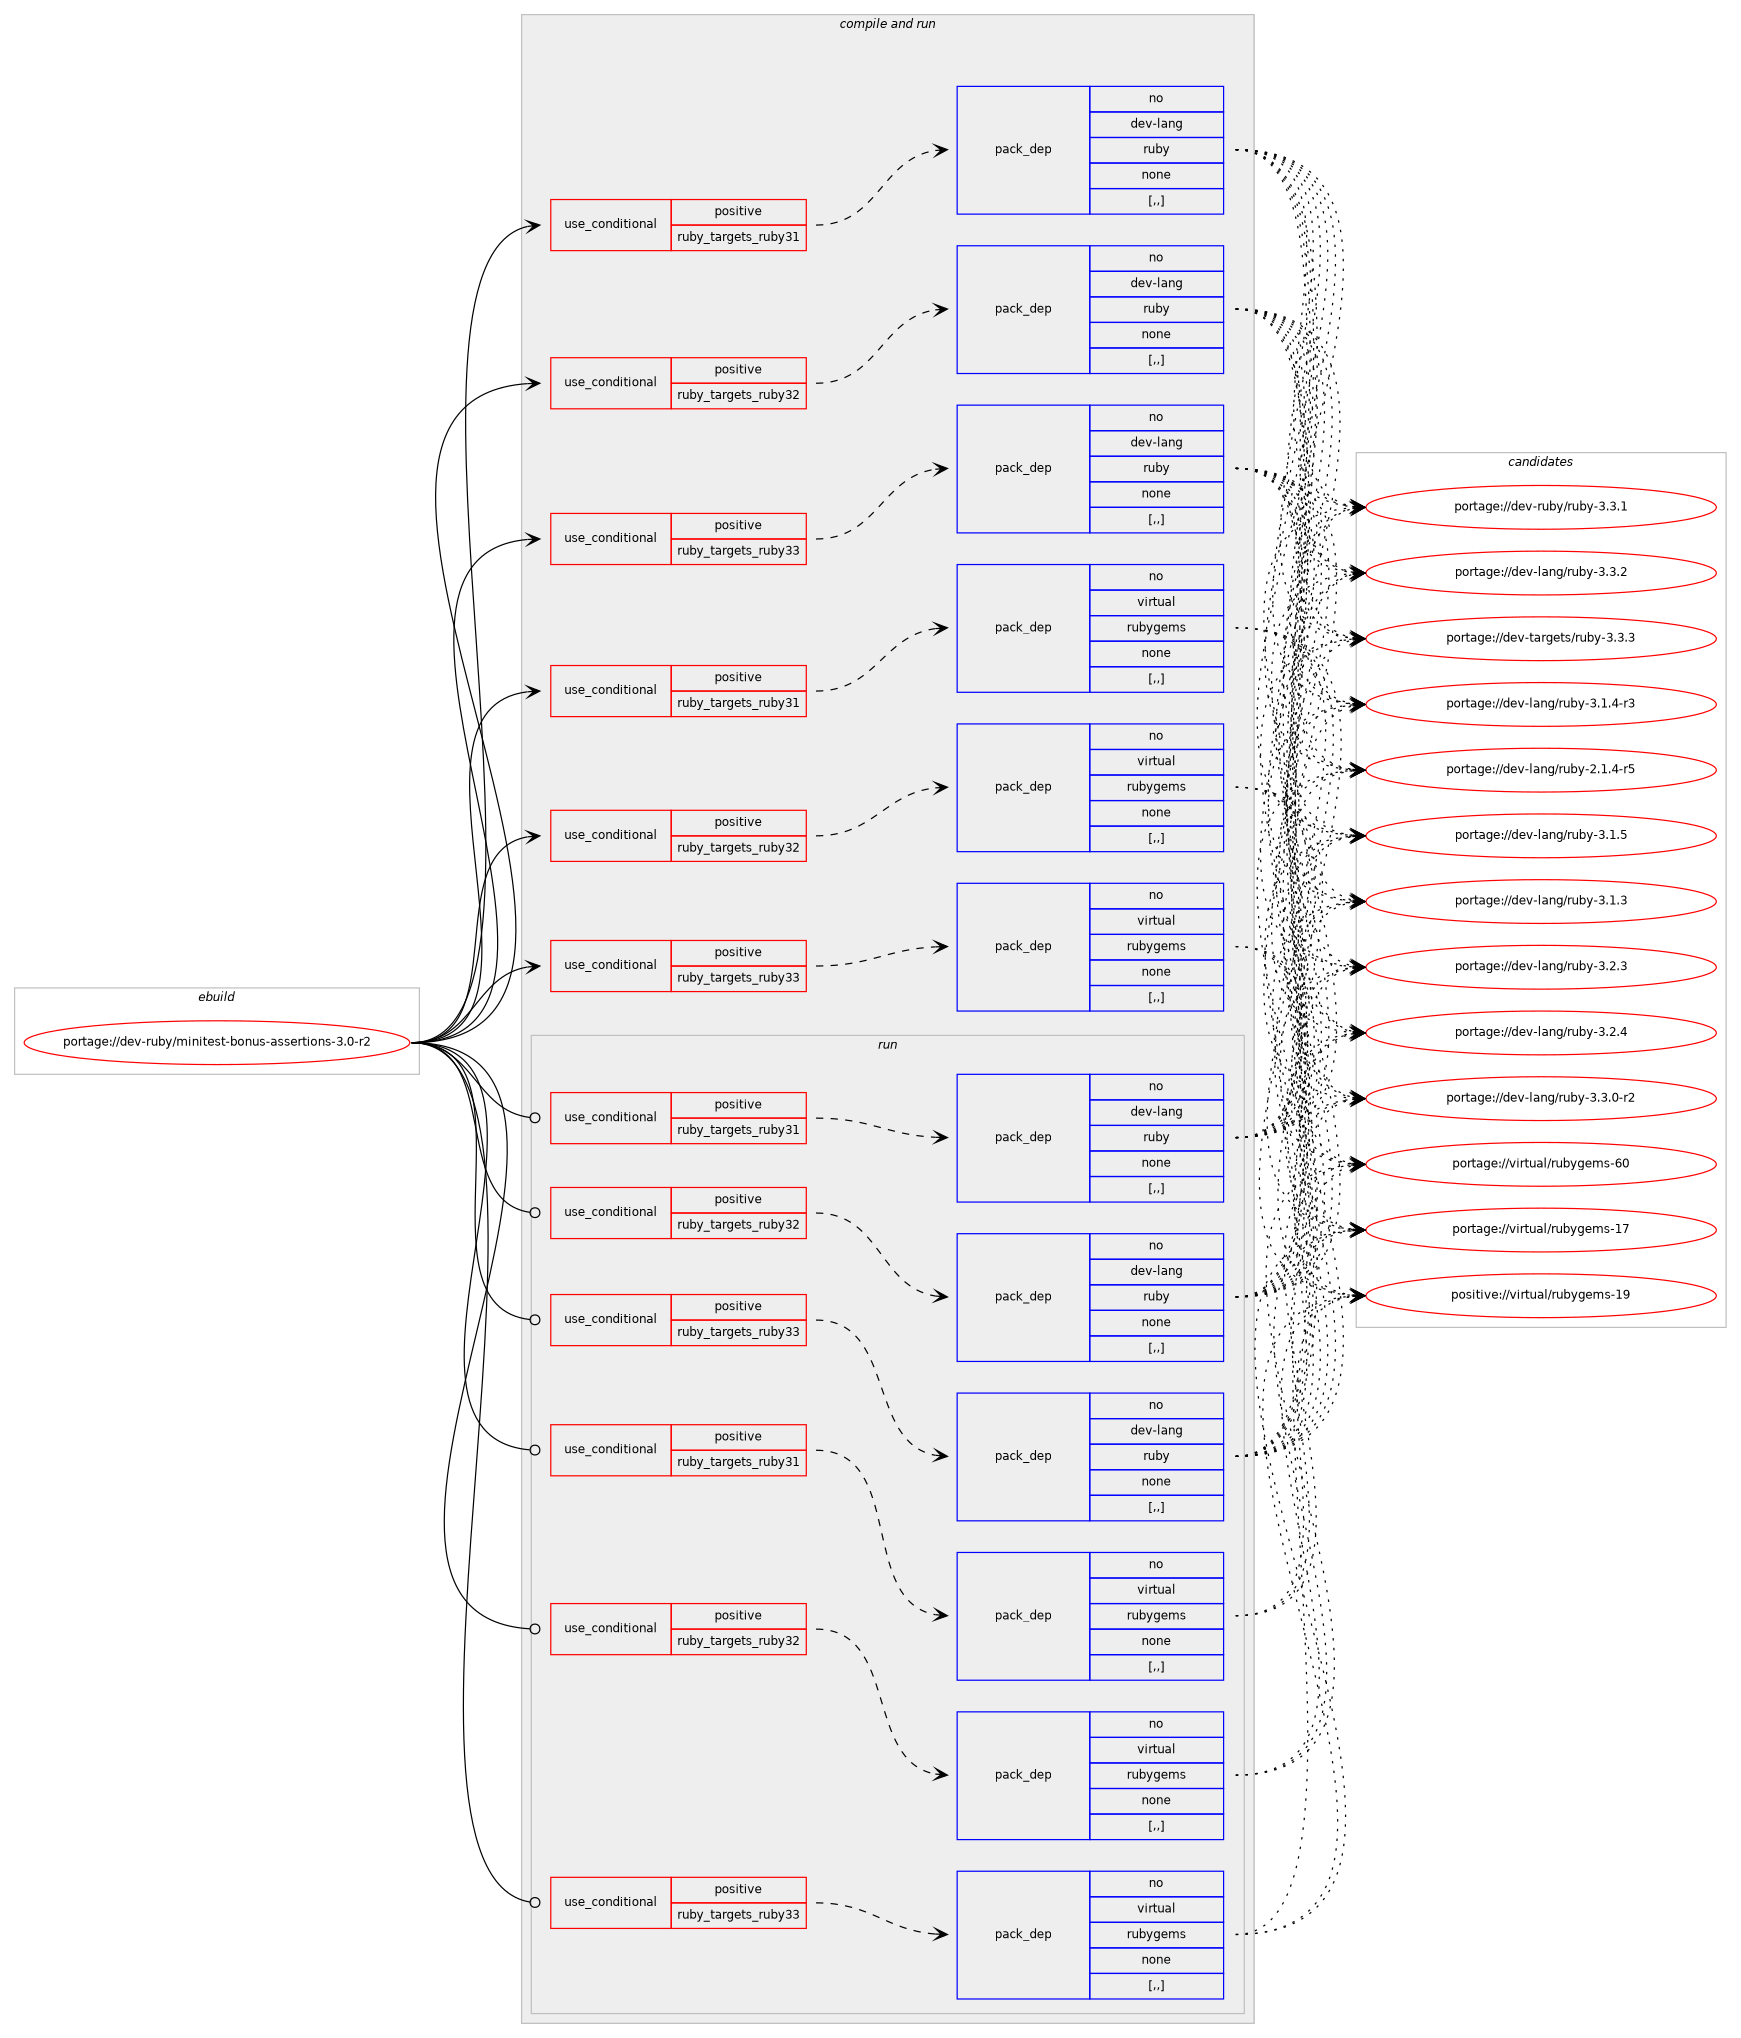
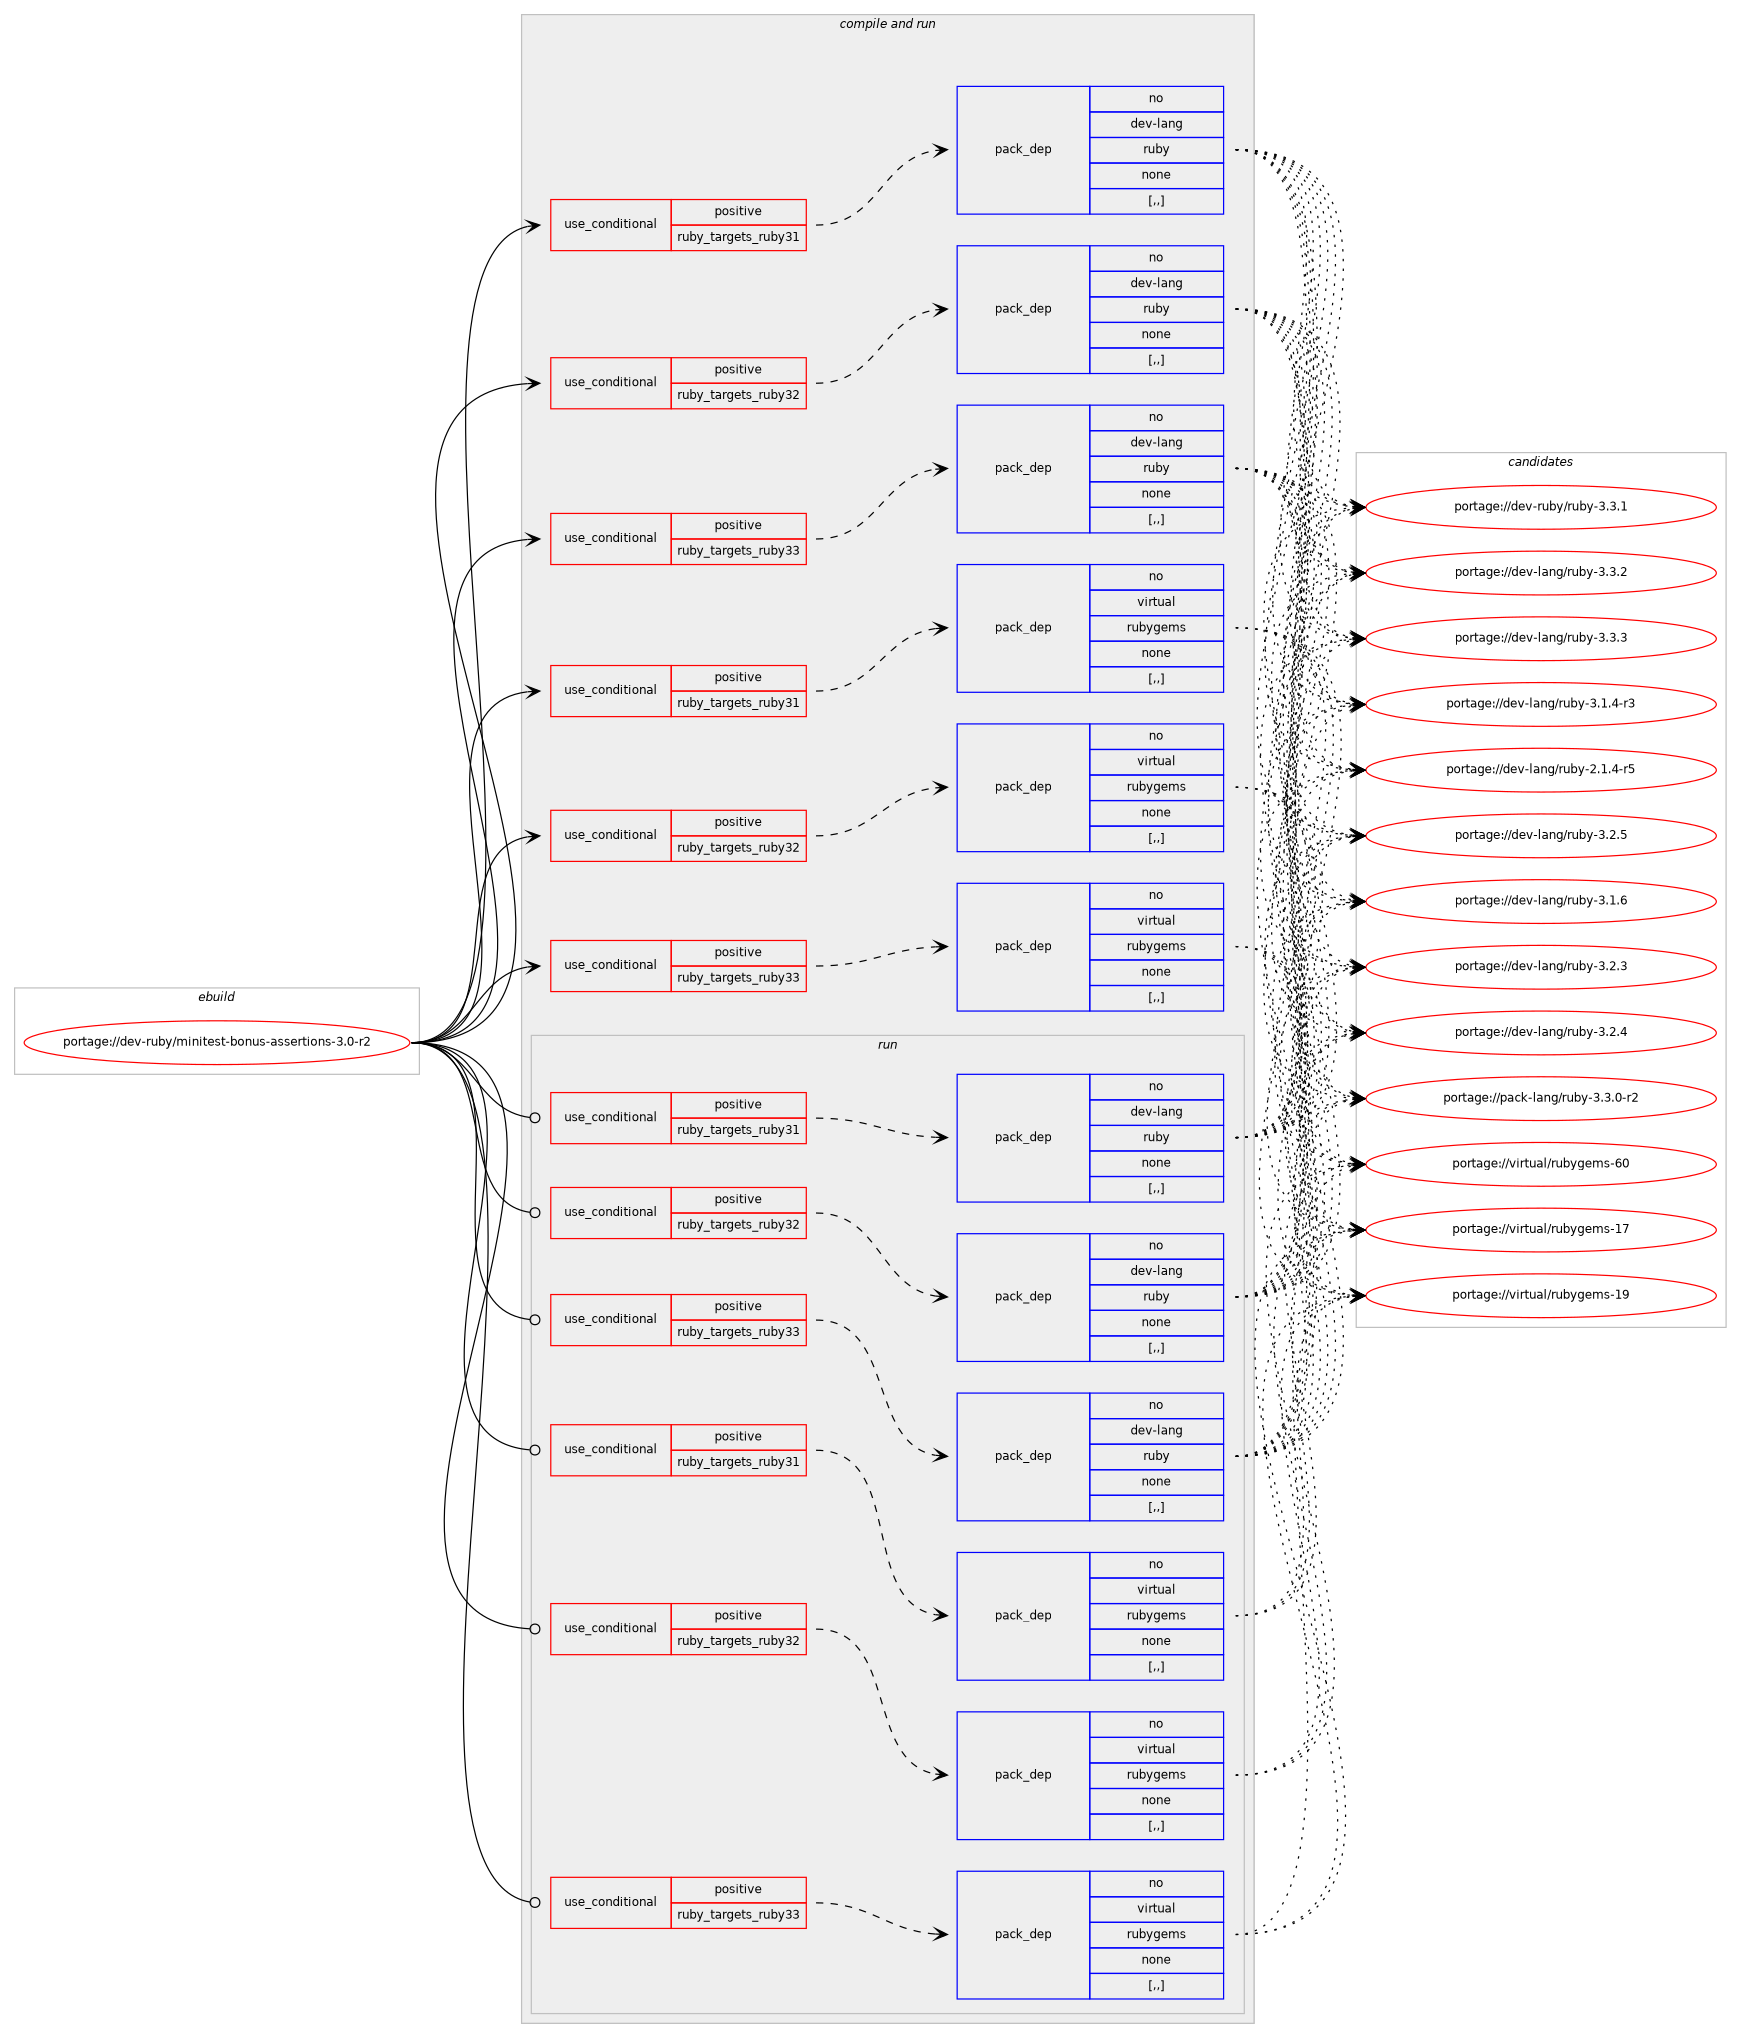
(1541, 639) -> (1541, 639)
(1541, 836) -> (1541, 836)
(1541, 902) -> (1541, 902)
(1541, 1099) -> (1541, 1099)
(1541, 1296) -> (1541, 1296)
